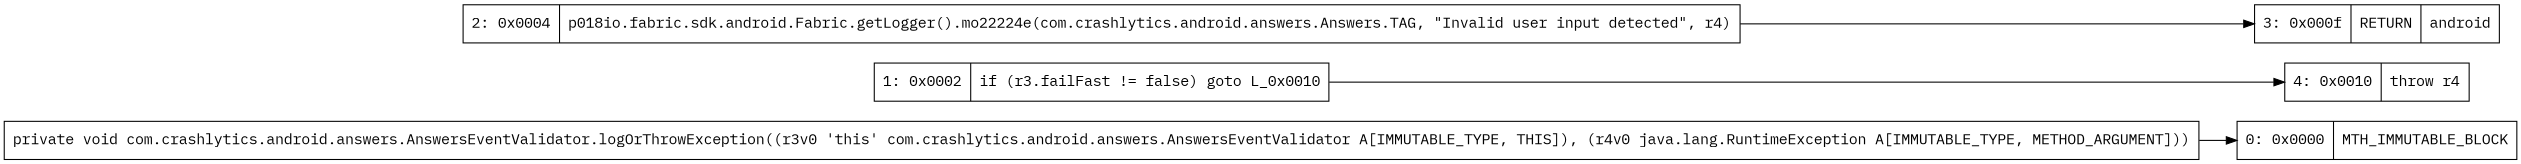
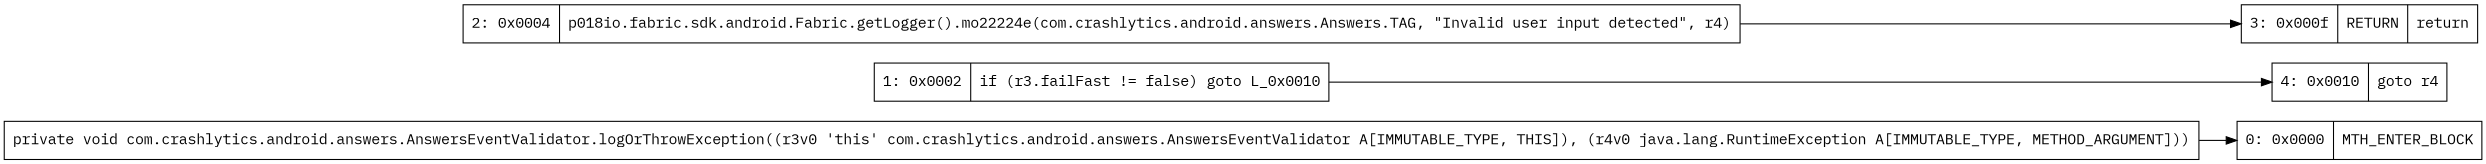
(2460, 23) -> (2443, 23)
(2425, 82) -> (2408, 82)
(2425, 140) -> (2408, 140)
